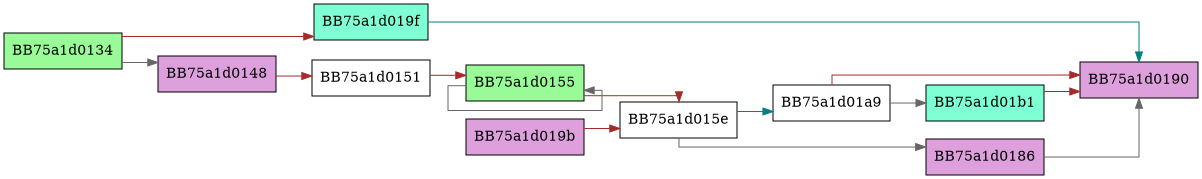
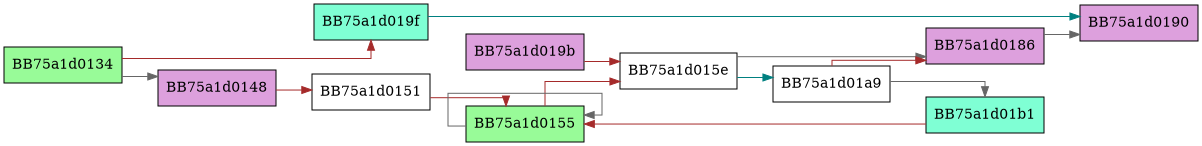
(946, 75) -> (871, 60)
(1057, 92) -> (760, 124)
